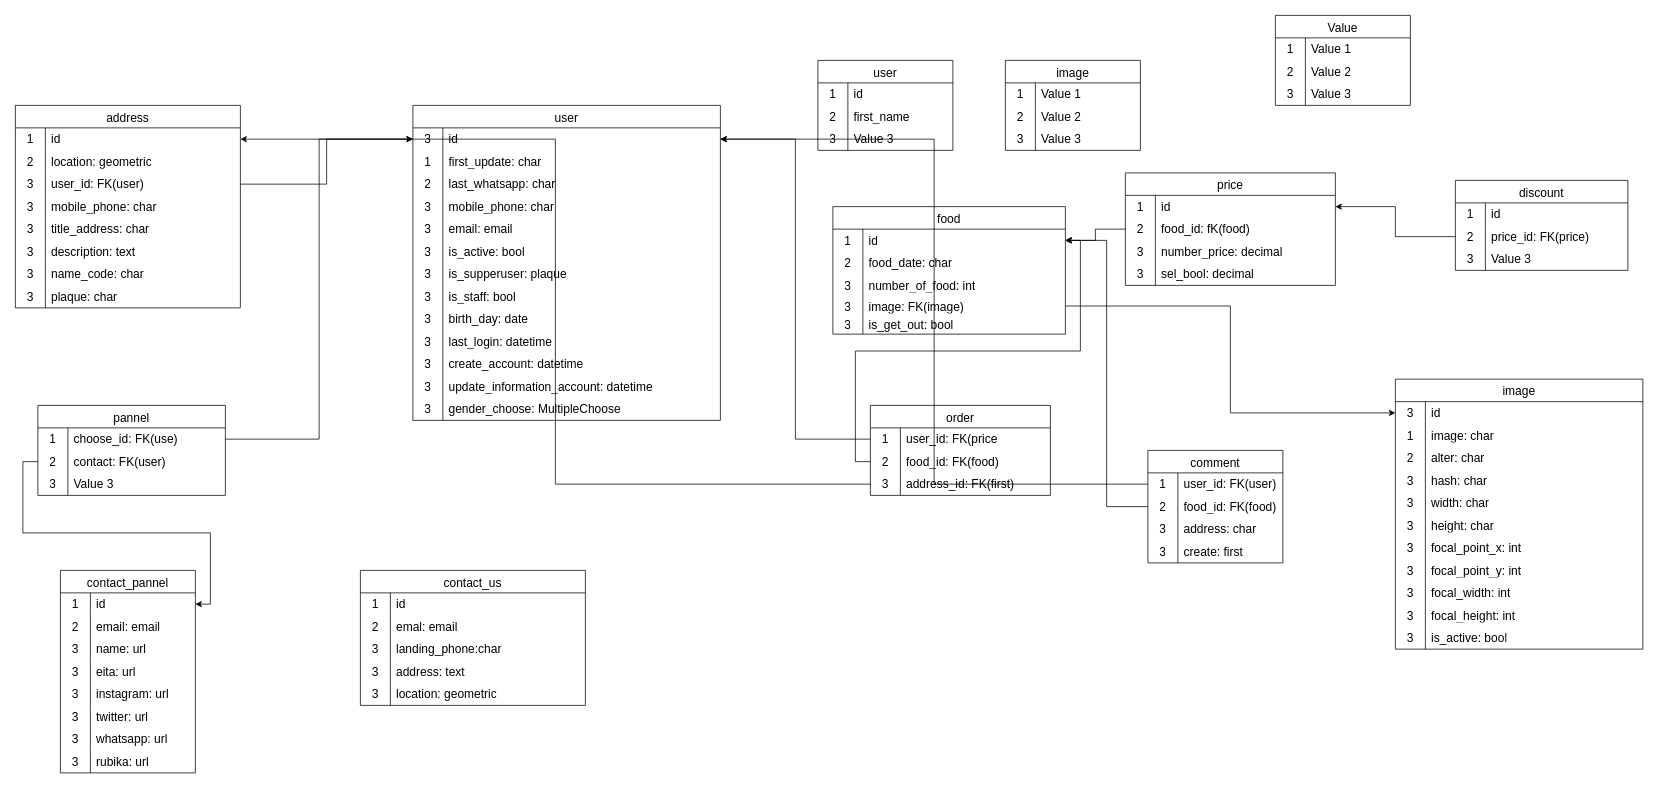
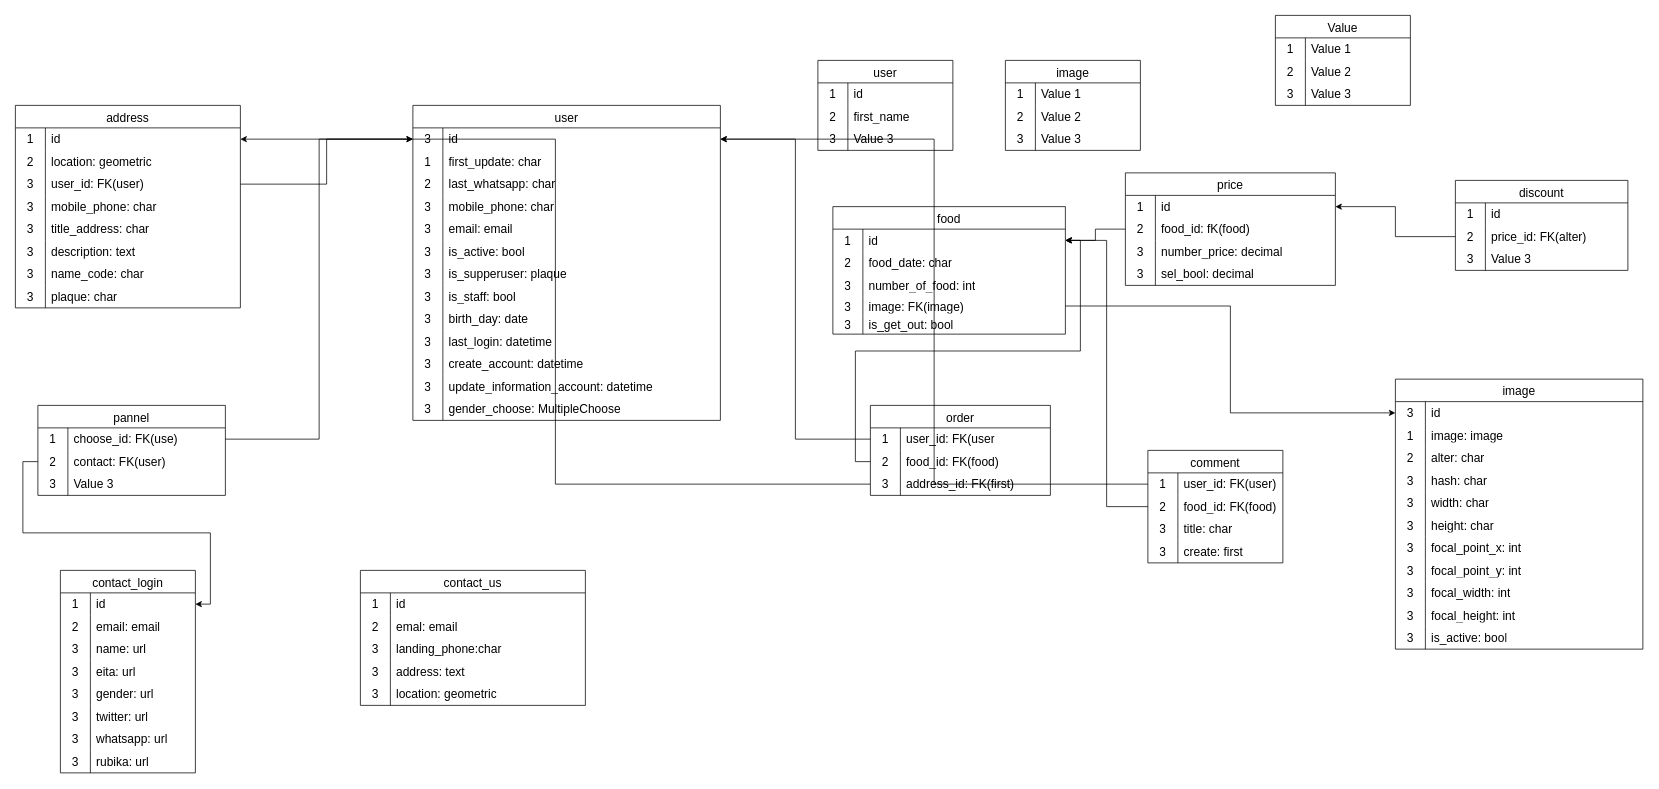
(1547, 237) -> (1547, 237)
(1464, 435) -> (1465, 435)
(957, 439) -> (955, 439)
(1224, 529) -> (1215, 529)
(128, 583) -> (128, 583)
(137, 694) -> (129, 694)
